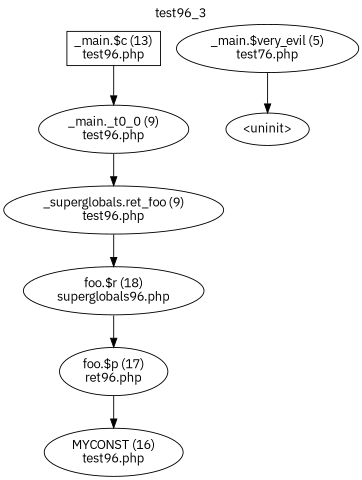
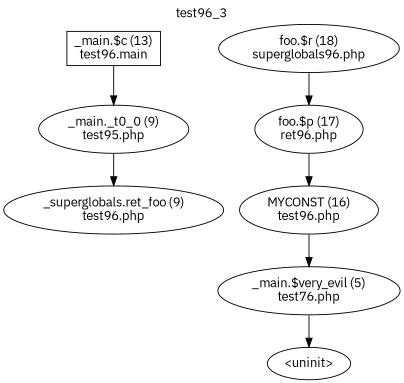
(114, 48) -> (114, 48)
(114, 129) -> (114, 129)
(114, 246) -> none
none -> (309, 246)
